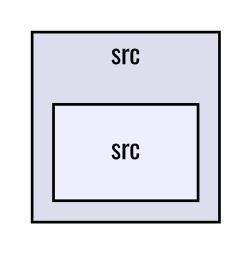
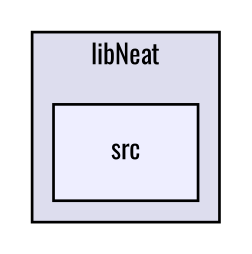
(126, 58) -> (126, 58)
